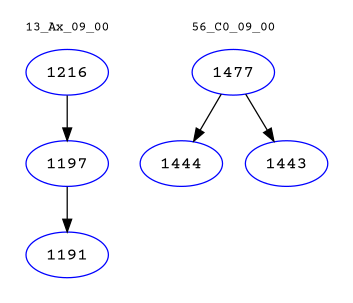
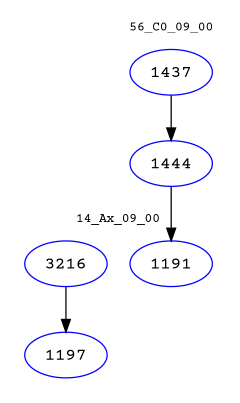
(68, 27) -> (119, 219)
(67, 72) -> (66, 264)
(233, 72) -> (171, 72)
(287, 164) -> none
(67, 203) -> (171, 214)
